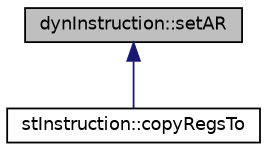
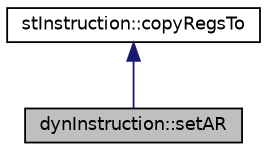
(134, 85) -> (134, 85)
